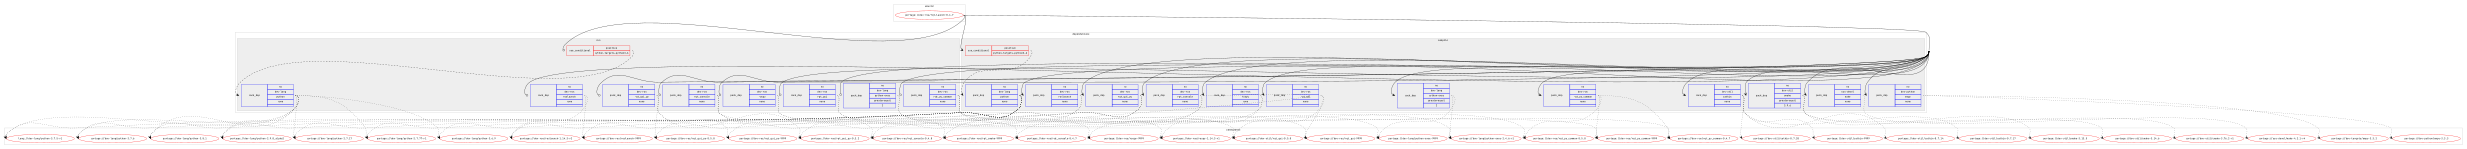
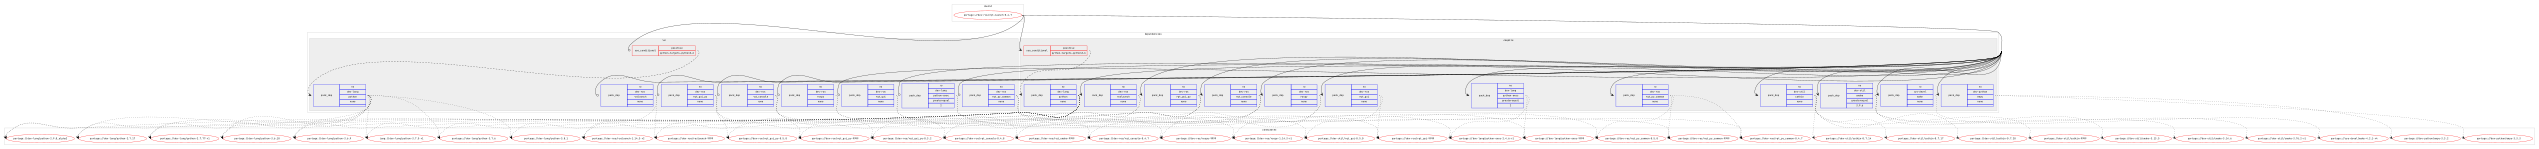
none -> (257, 139)
(2354, 139) -> (2427, 139)
